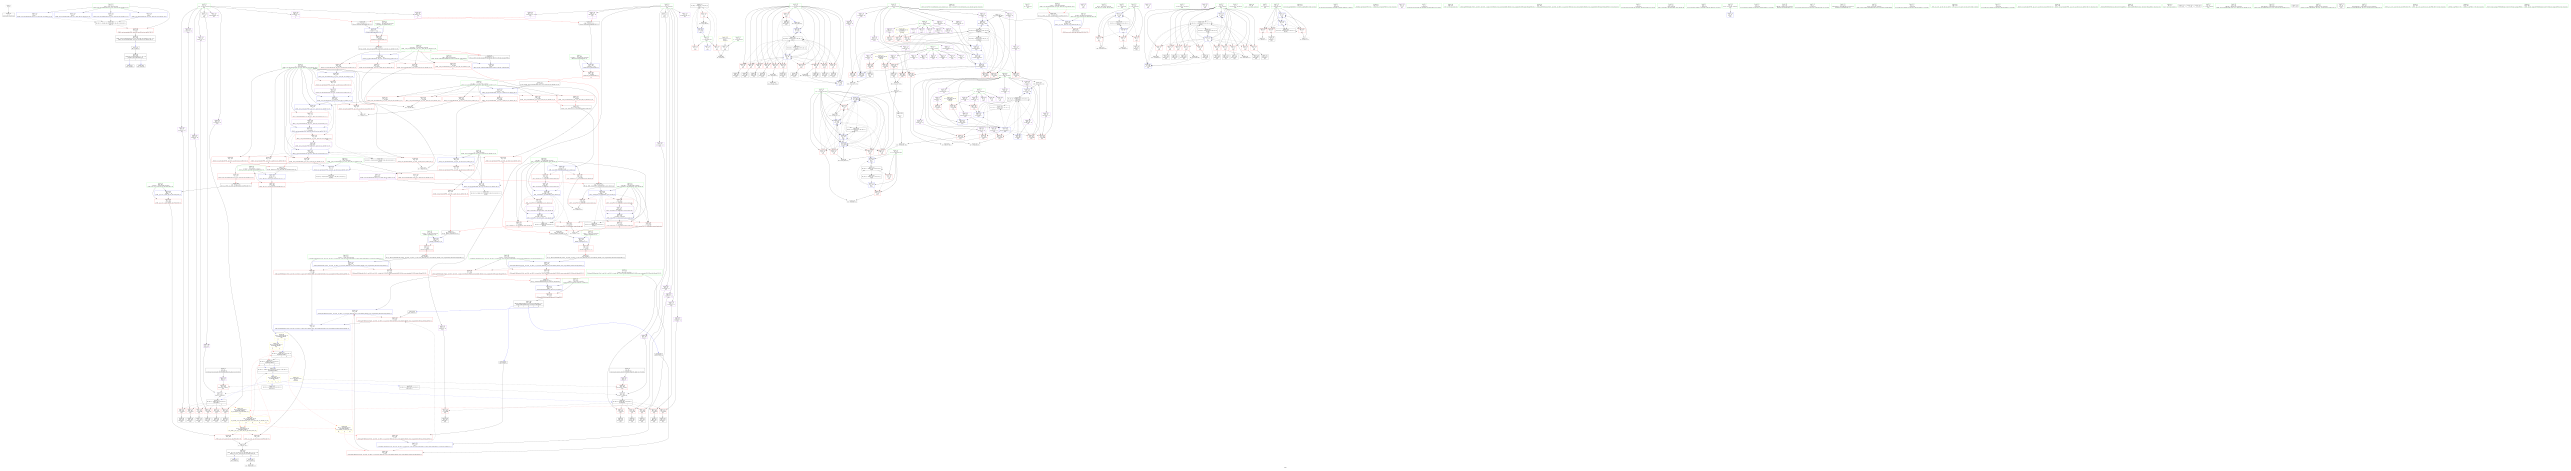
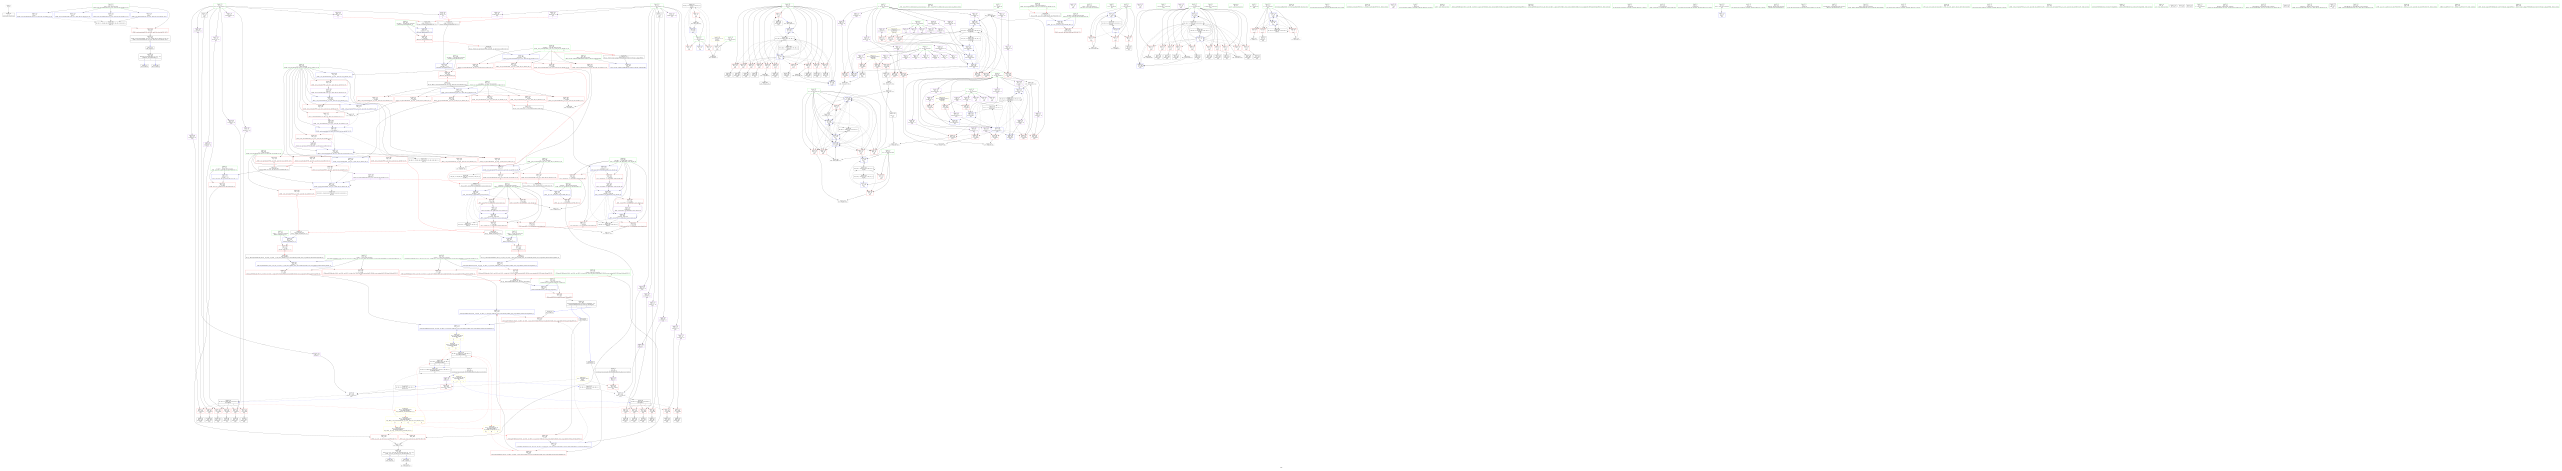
none -> (192, 137)
